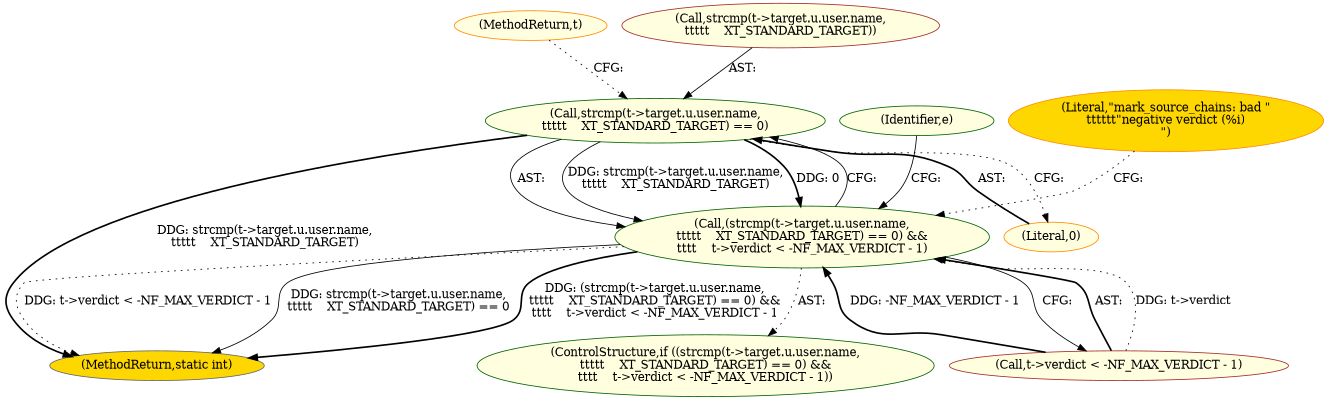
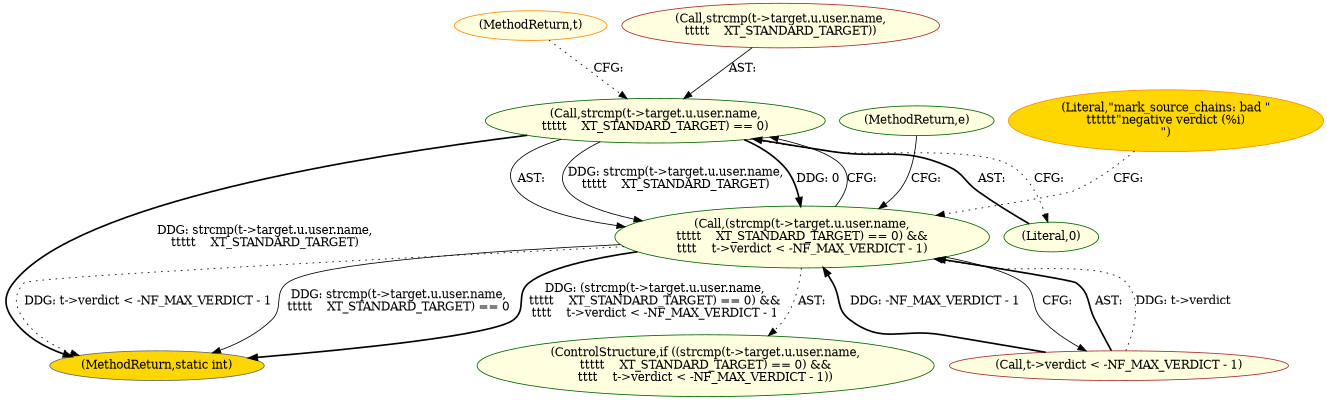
(917, 121) -> (917, 121)
(1051, 237) -> (1051, 237)
